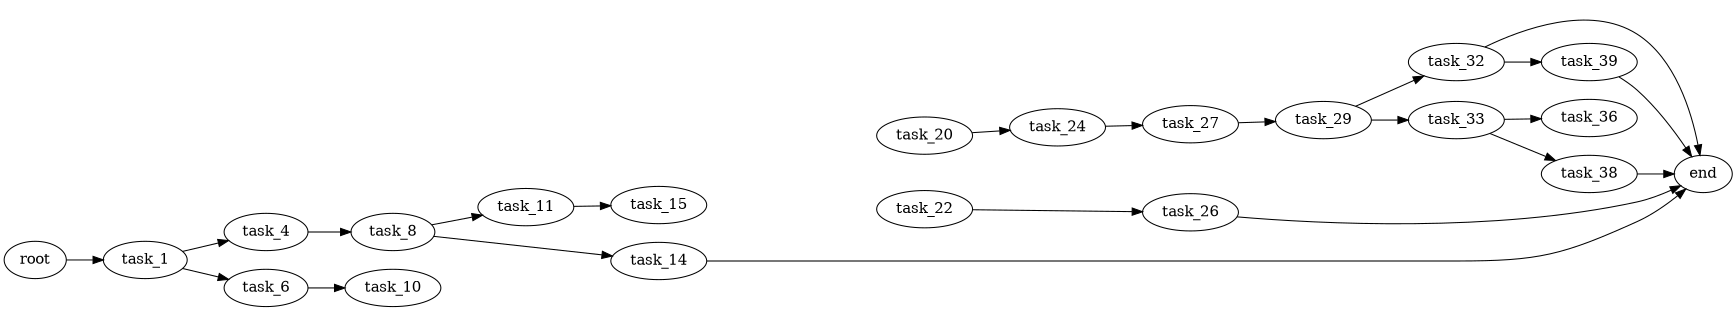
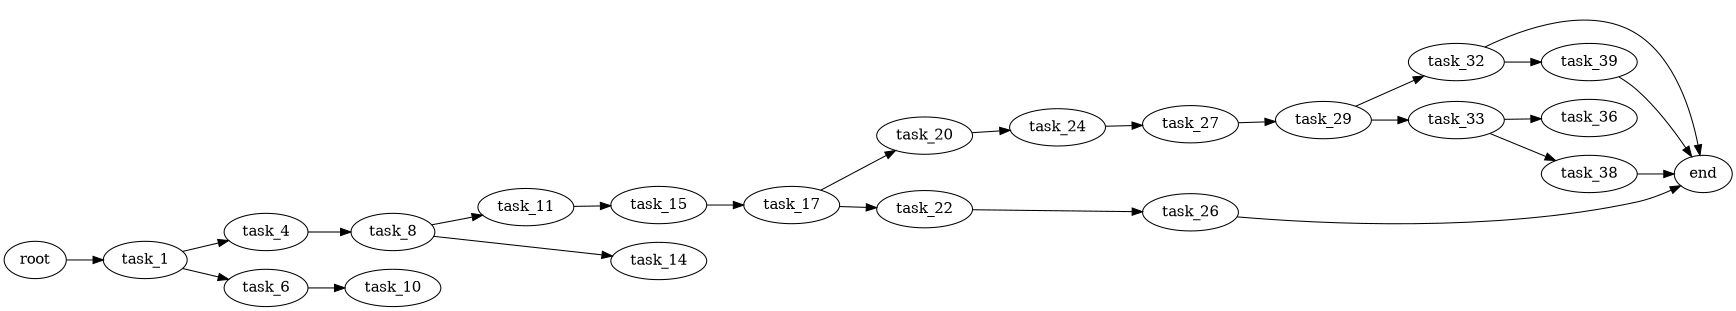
none -> (792, 205)
(1199, 261) -> none
